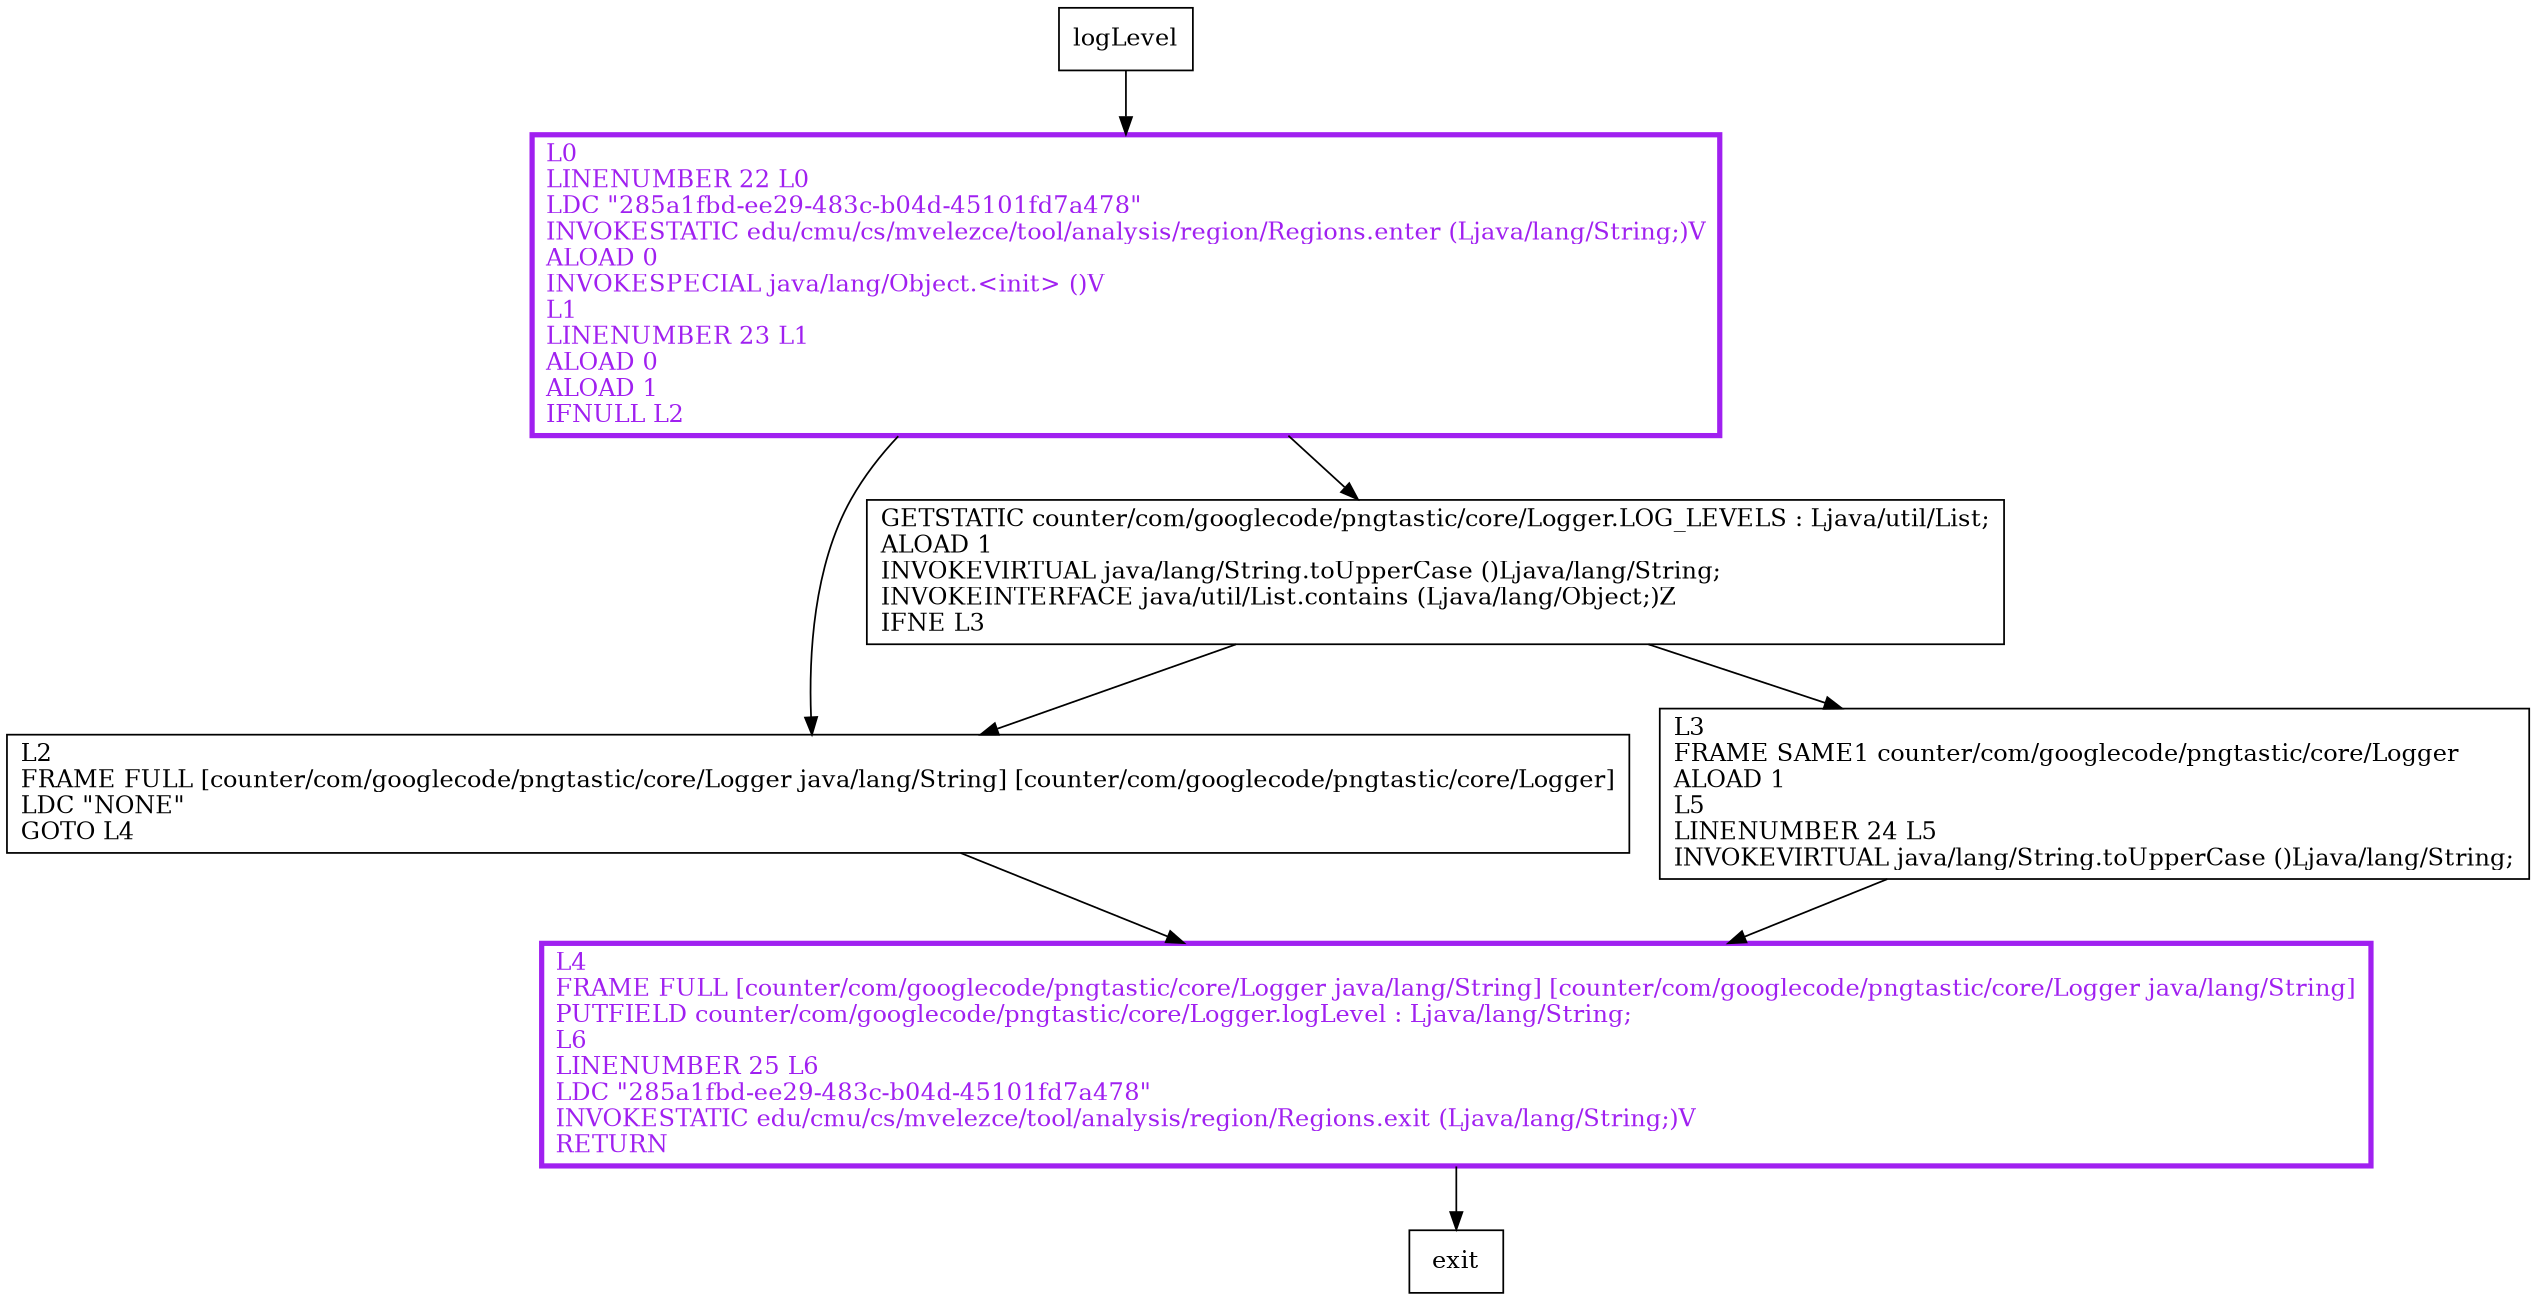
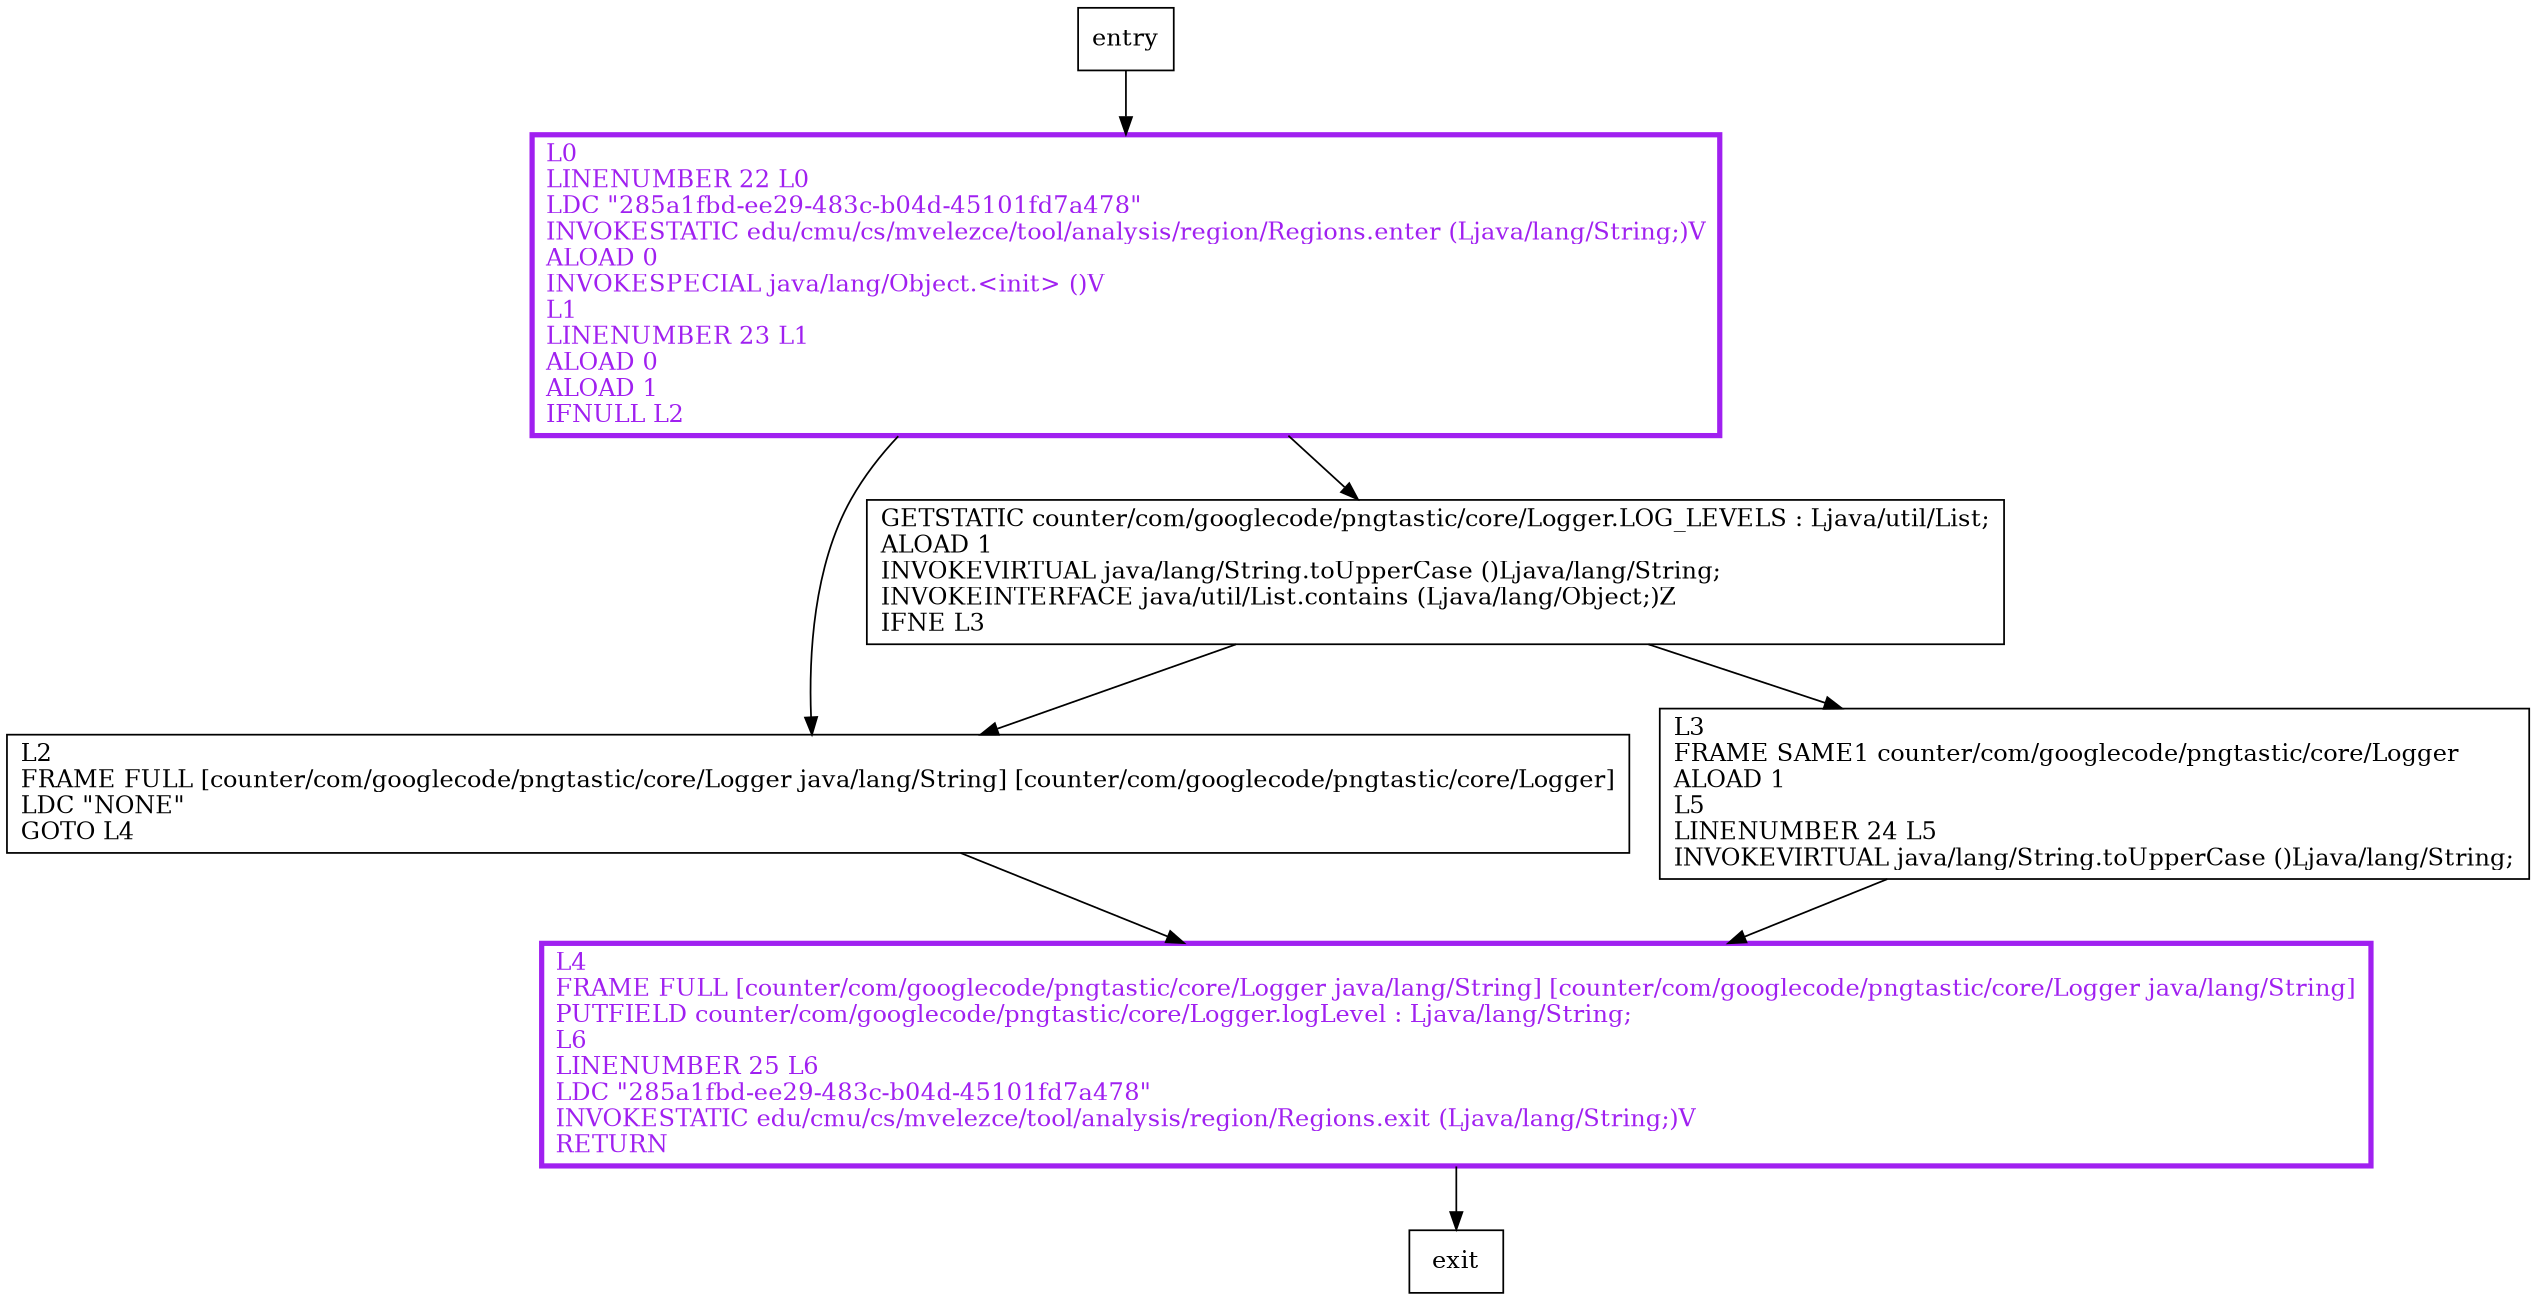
(1126, 39) -> (1126, 39)
